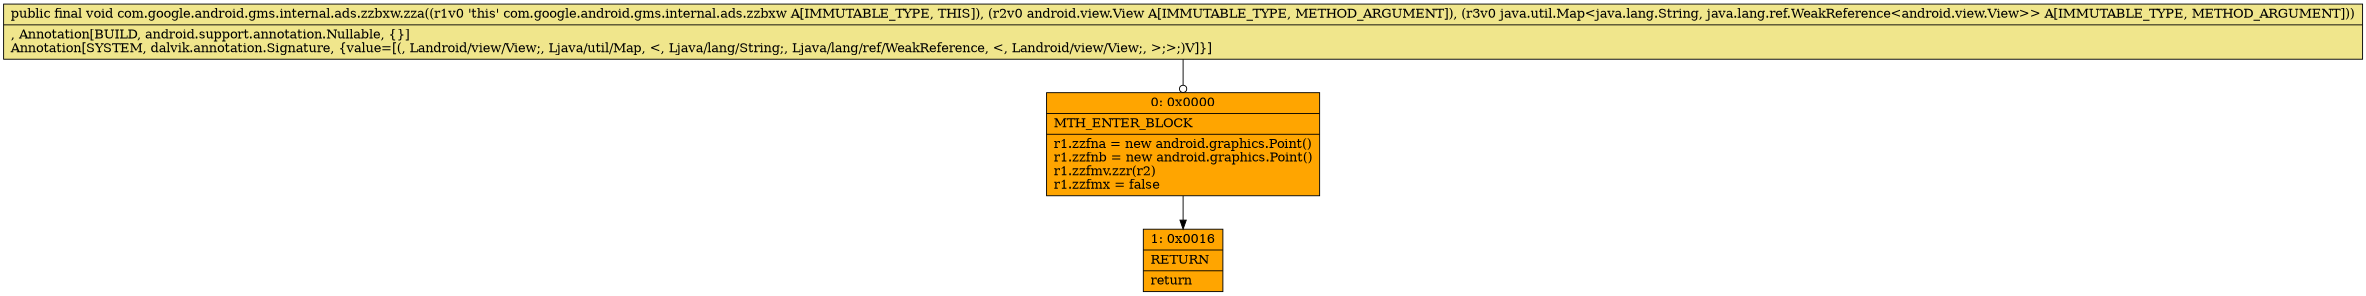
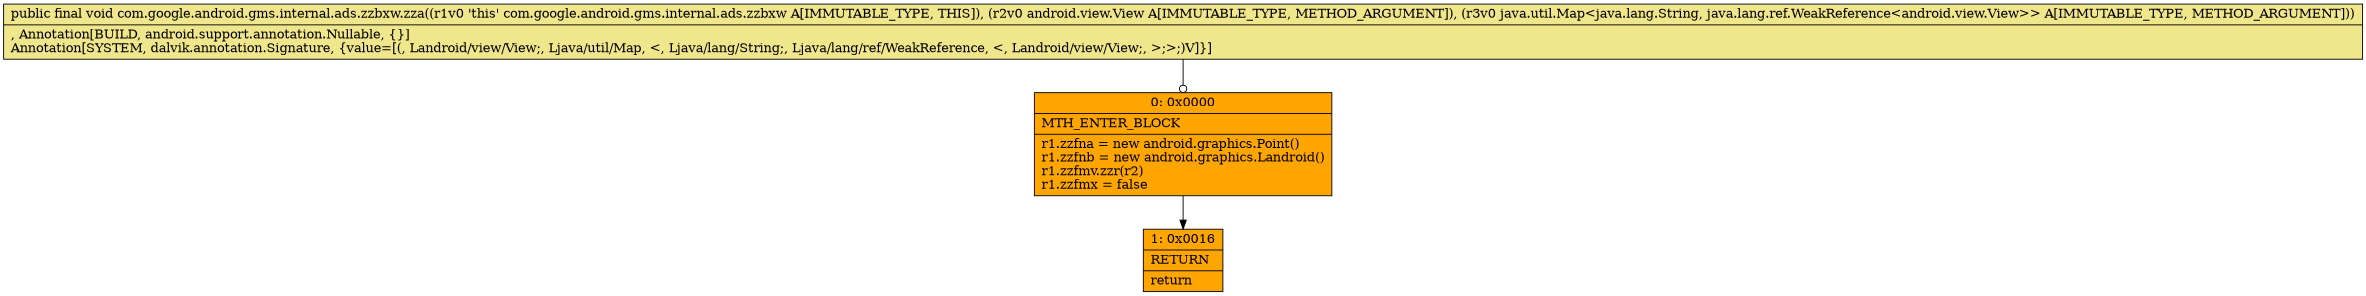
(1183, 158) -> (1183, 158)
